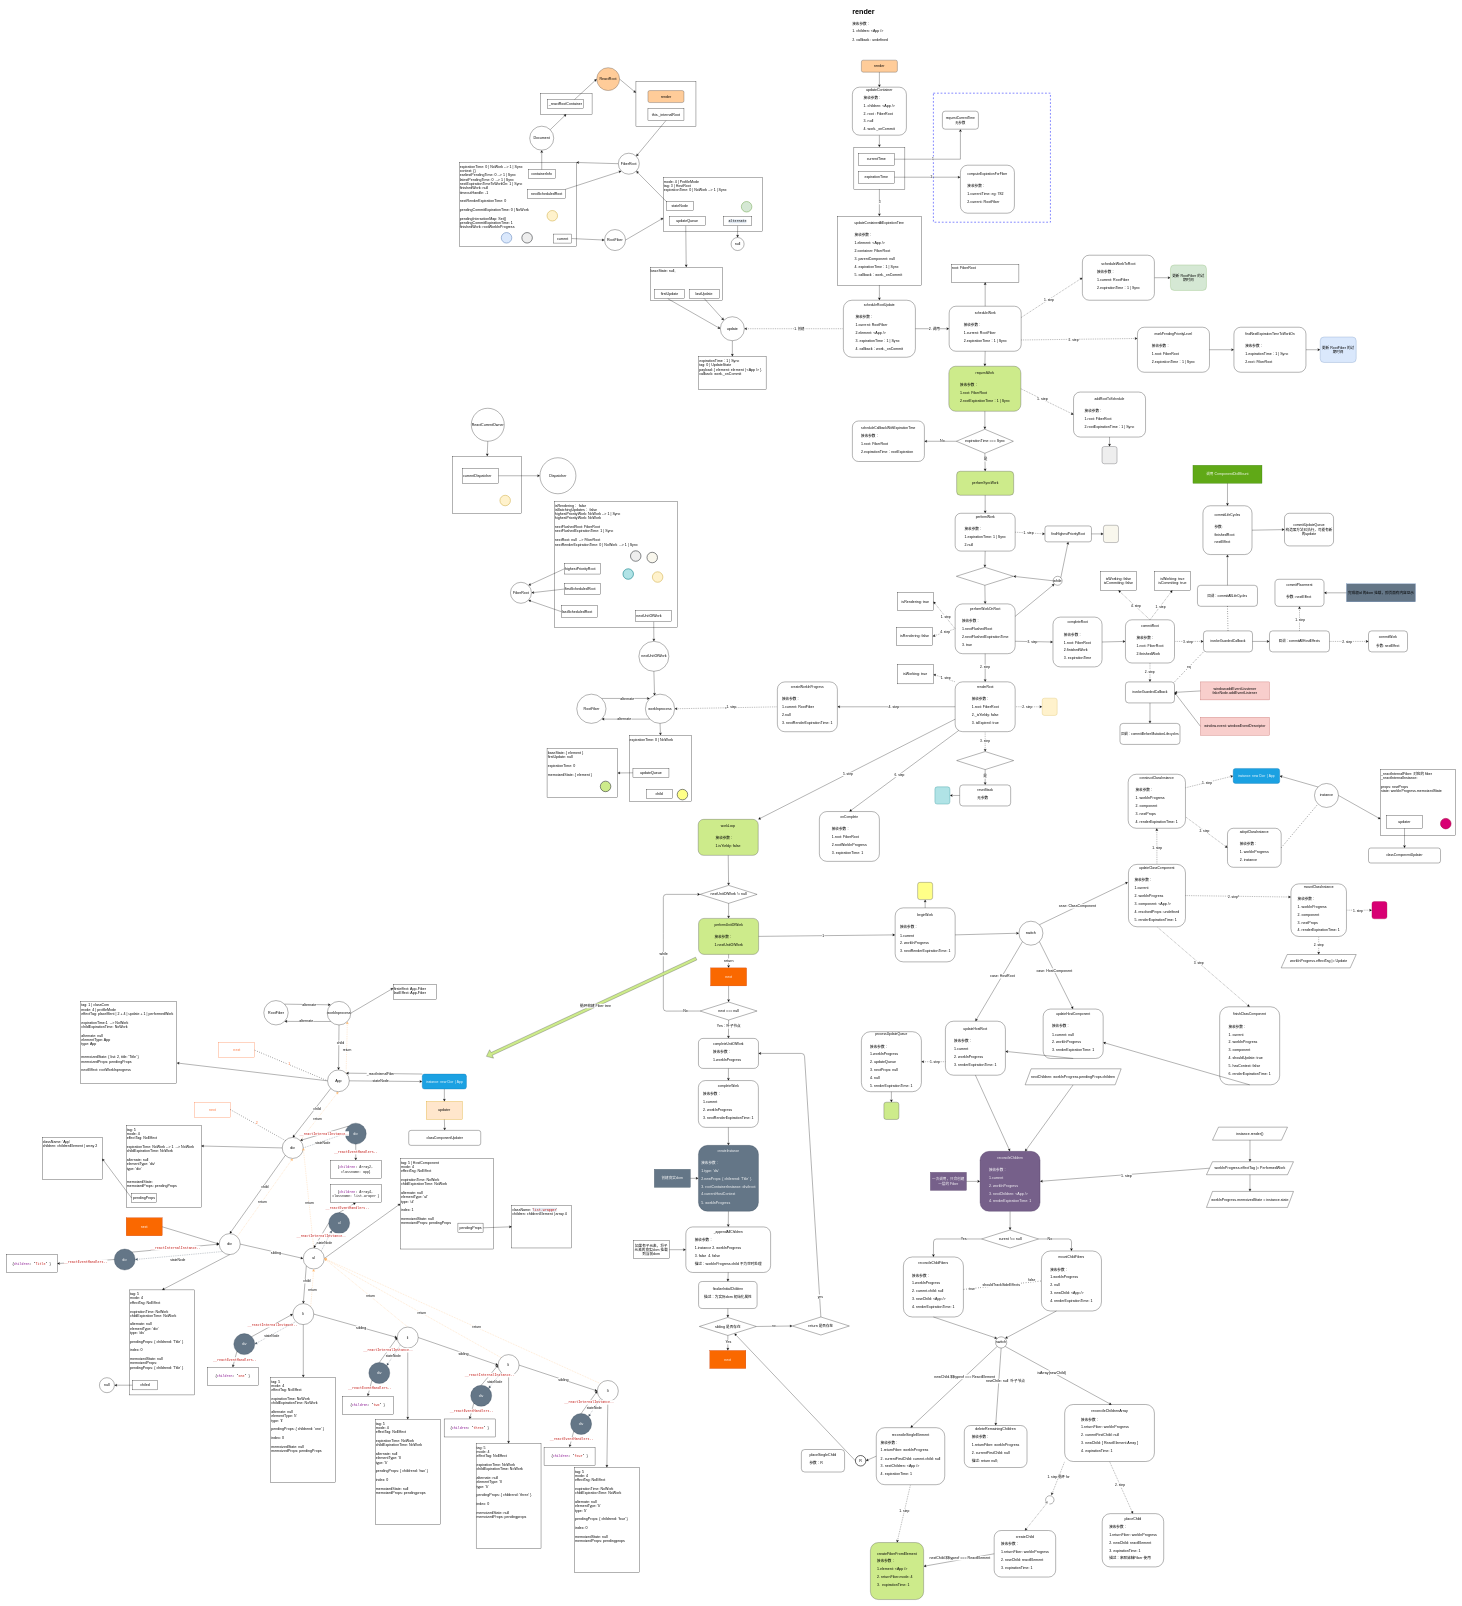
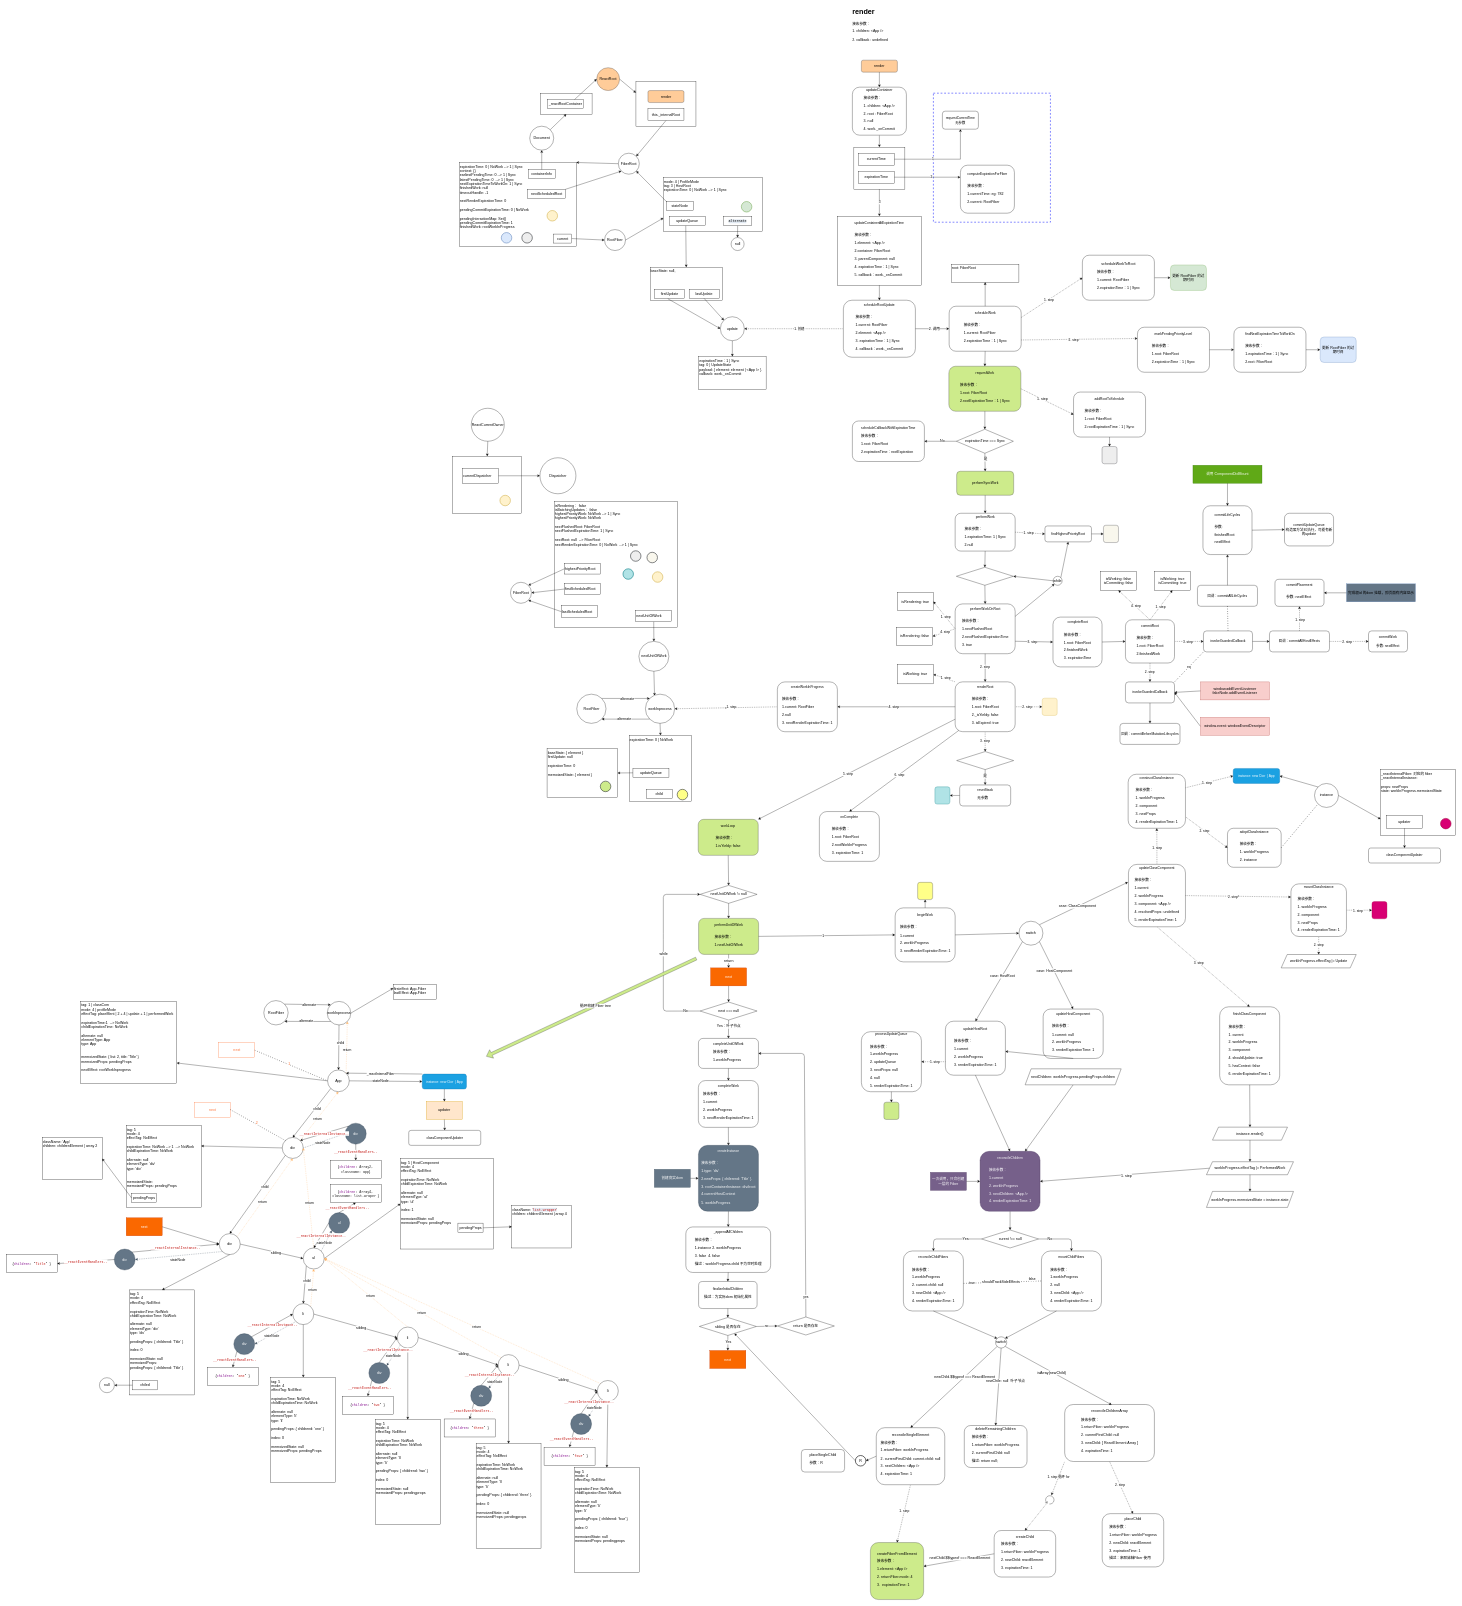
(1106, 1043) -> (1250, 1124)
(651, 1249) -> none
(682, 1249) -> none
(933, 1287) -> (933, 1281)
(821, 1326) -> (806, 1326)
